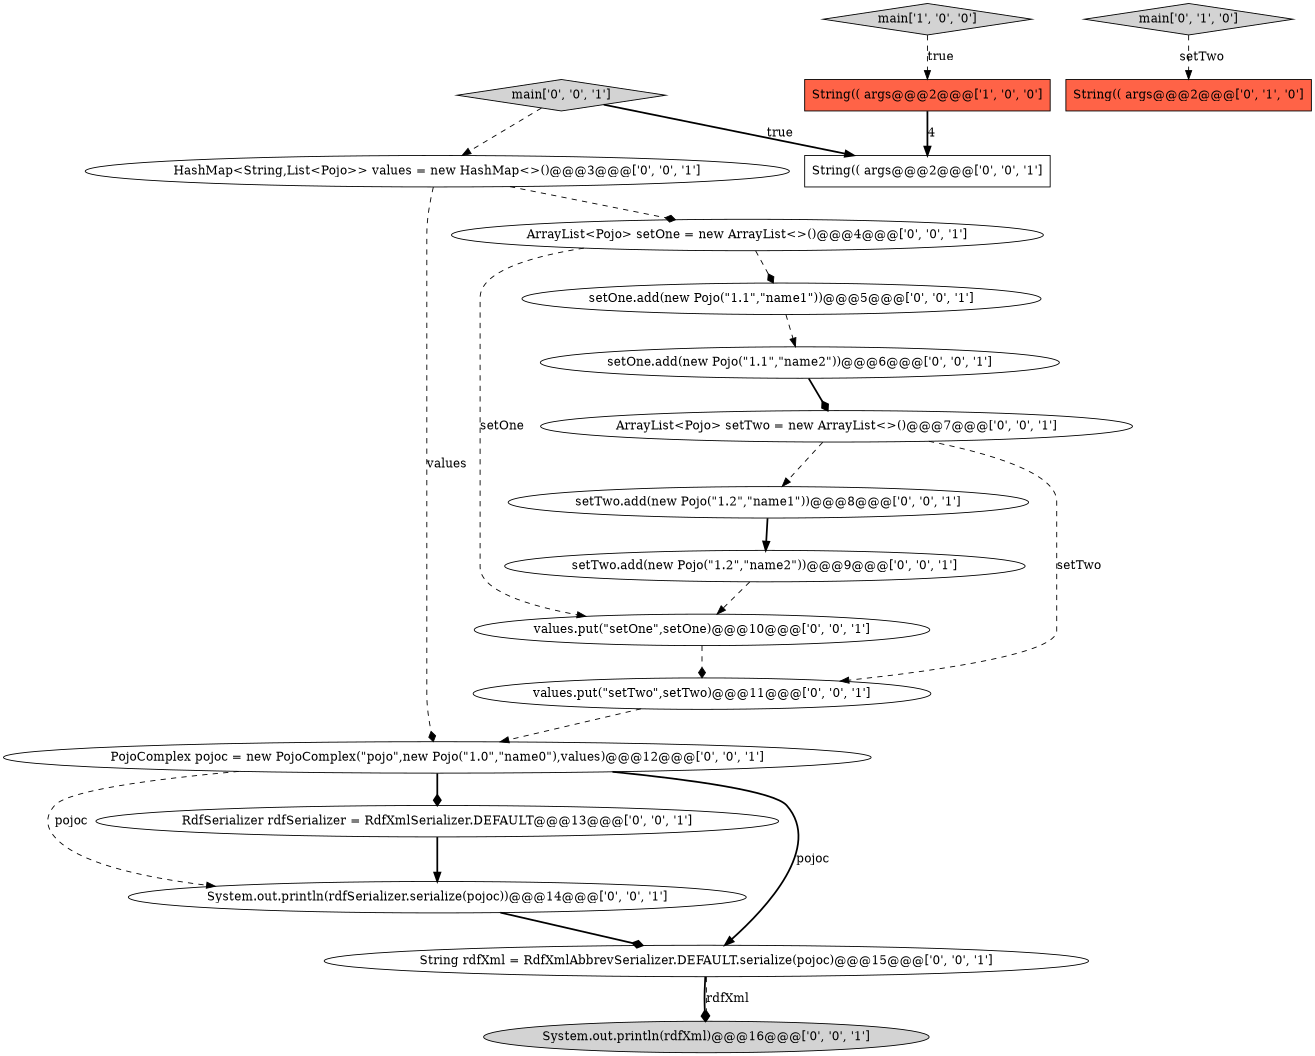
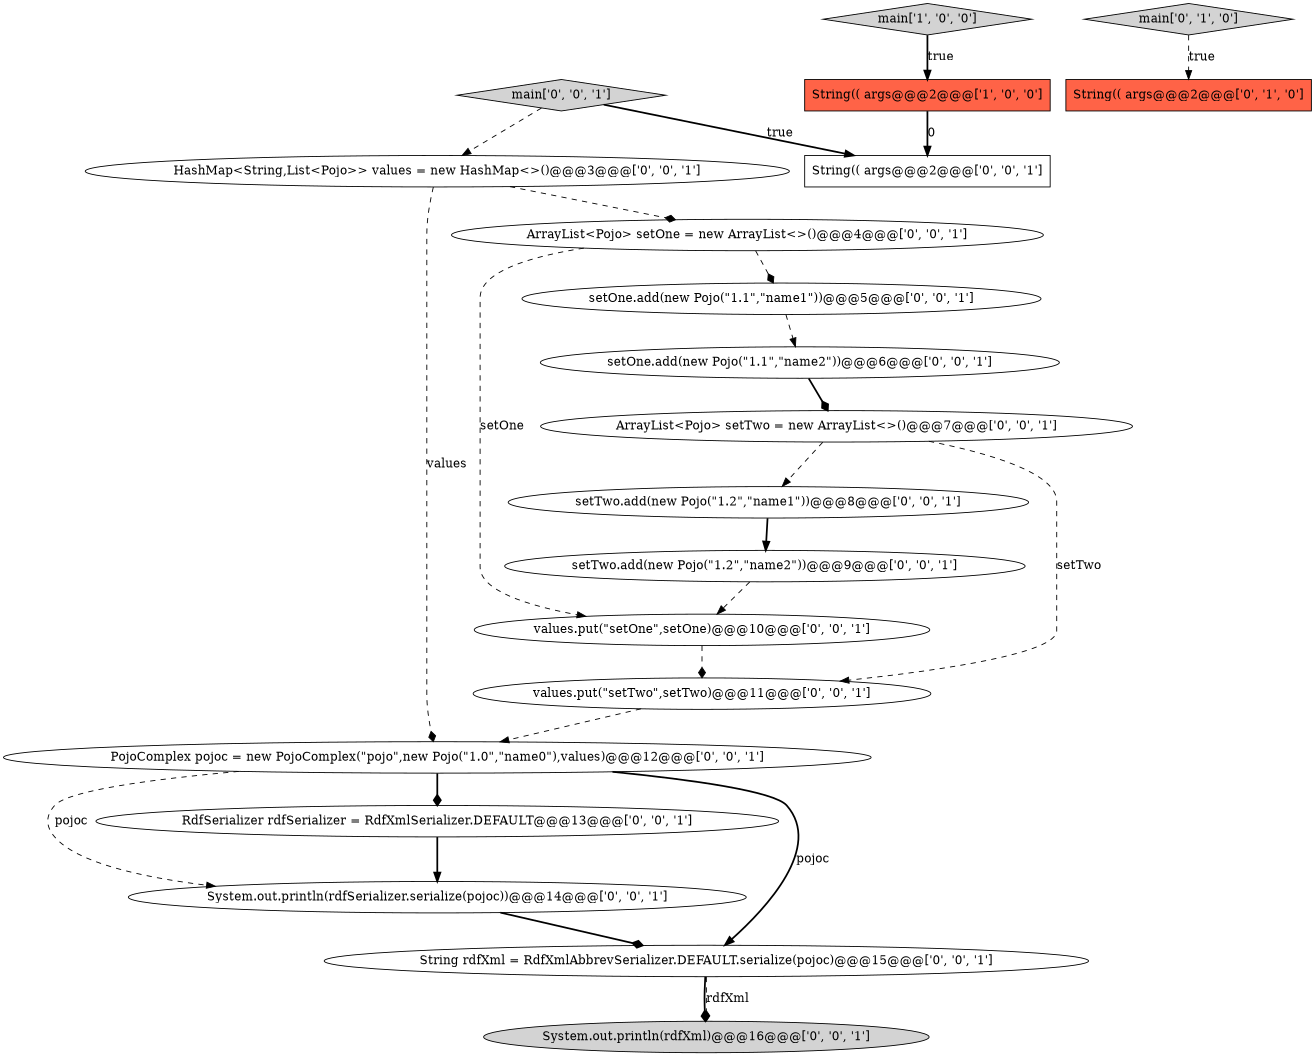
(927, 53) -> (927, 53)
(1202, 57) -> (1202, 57)
(932, 133) -> (932, 133)
